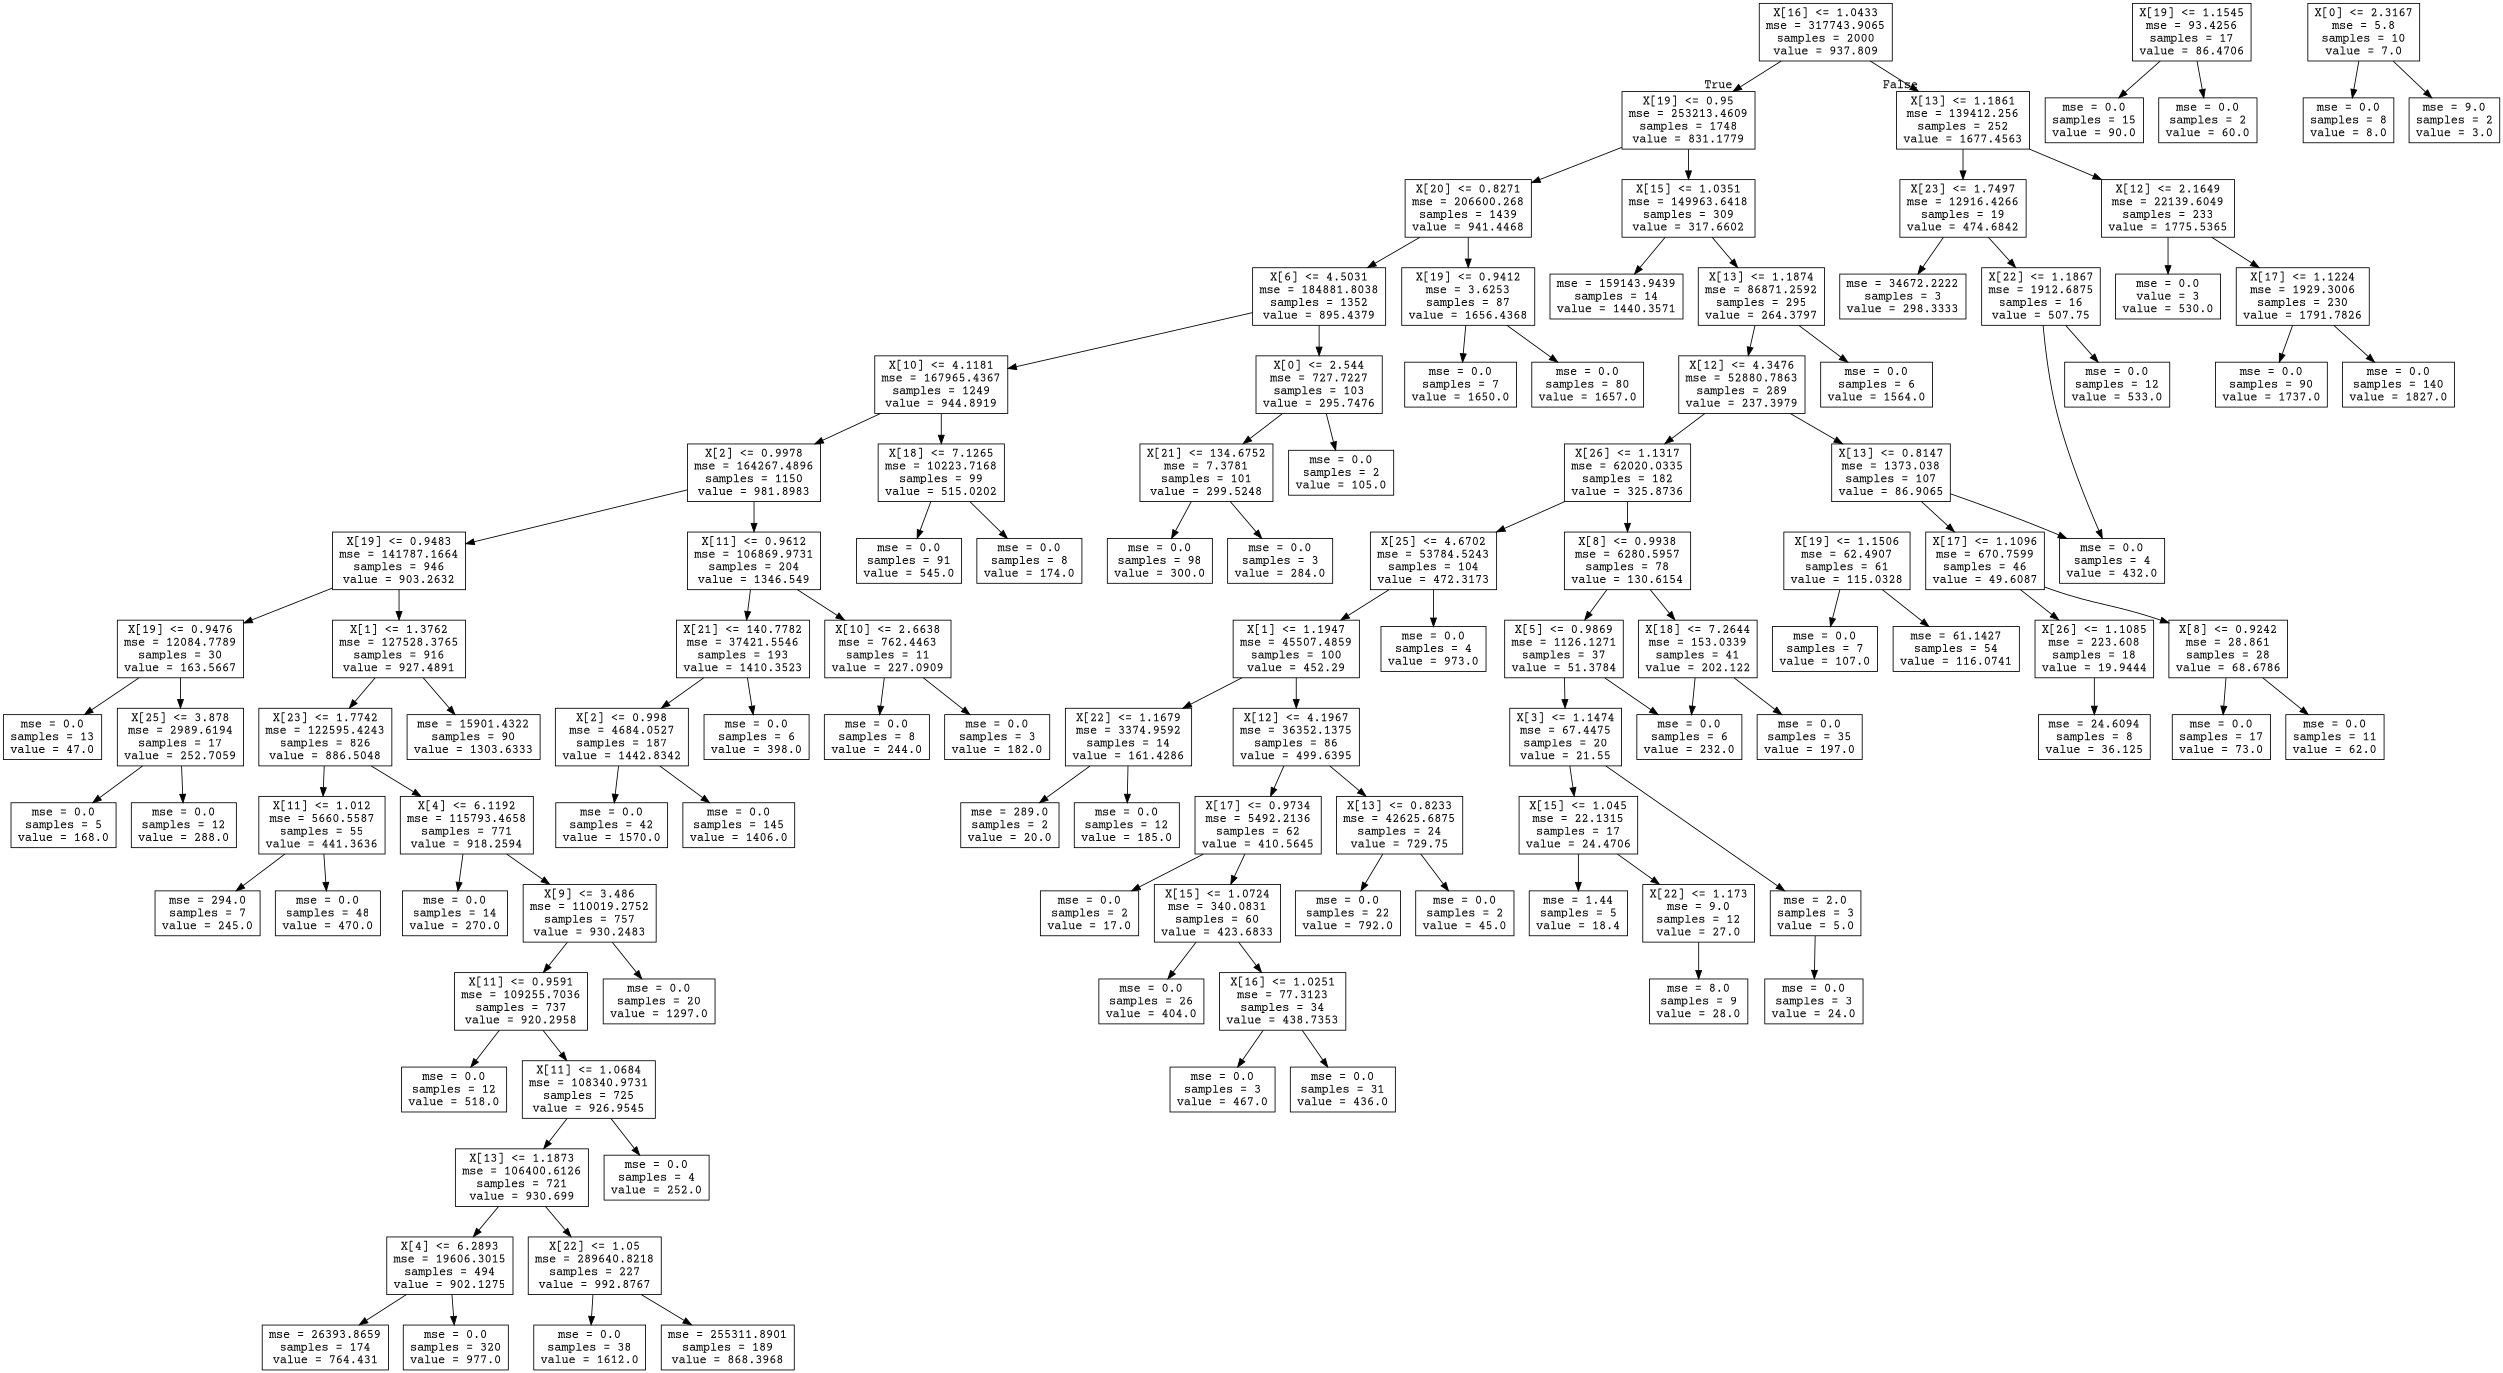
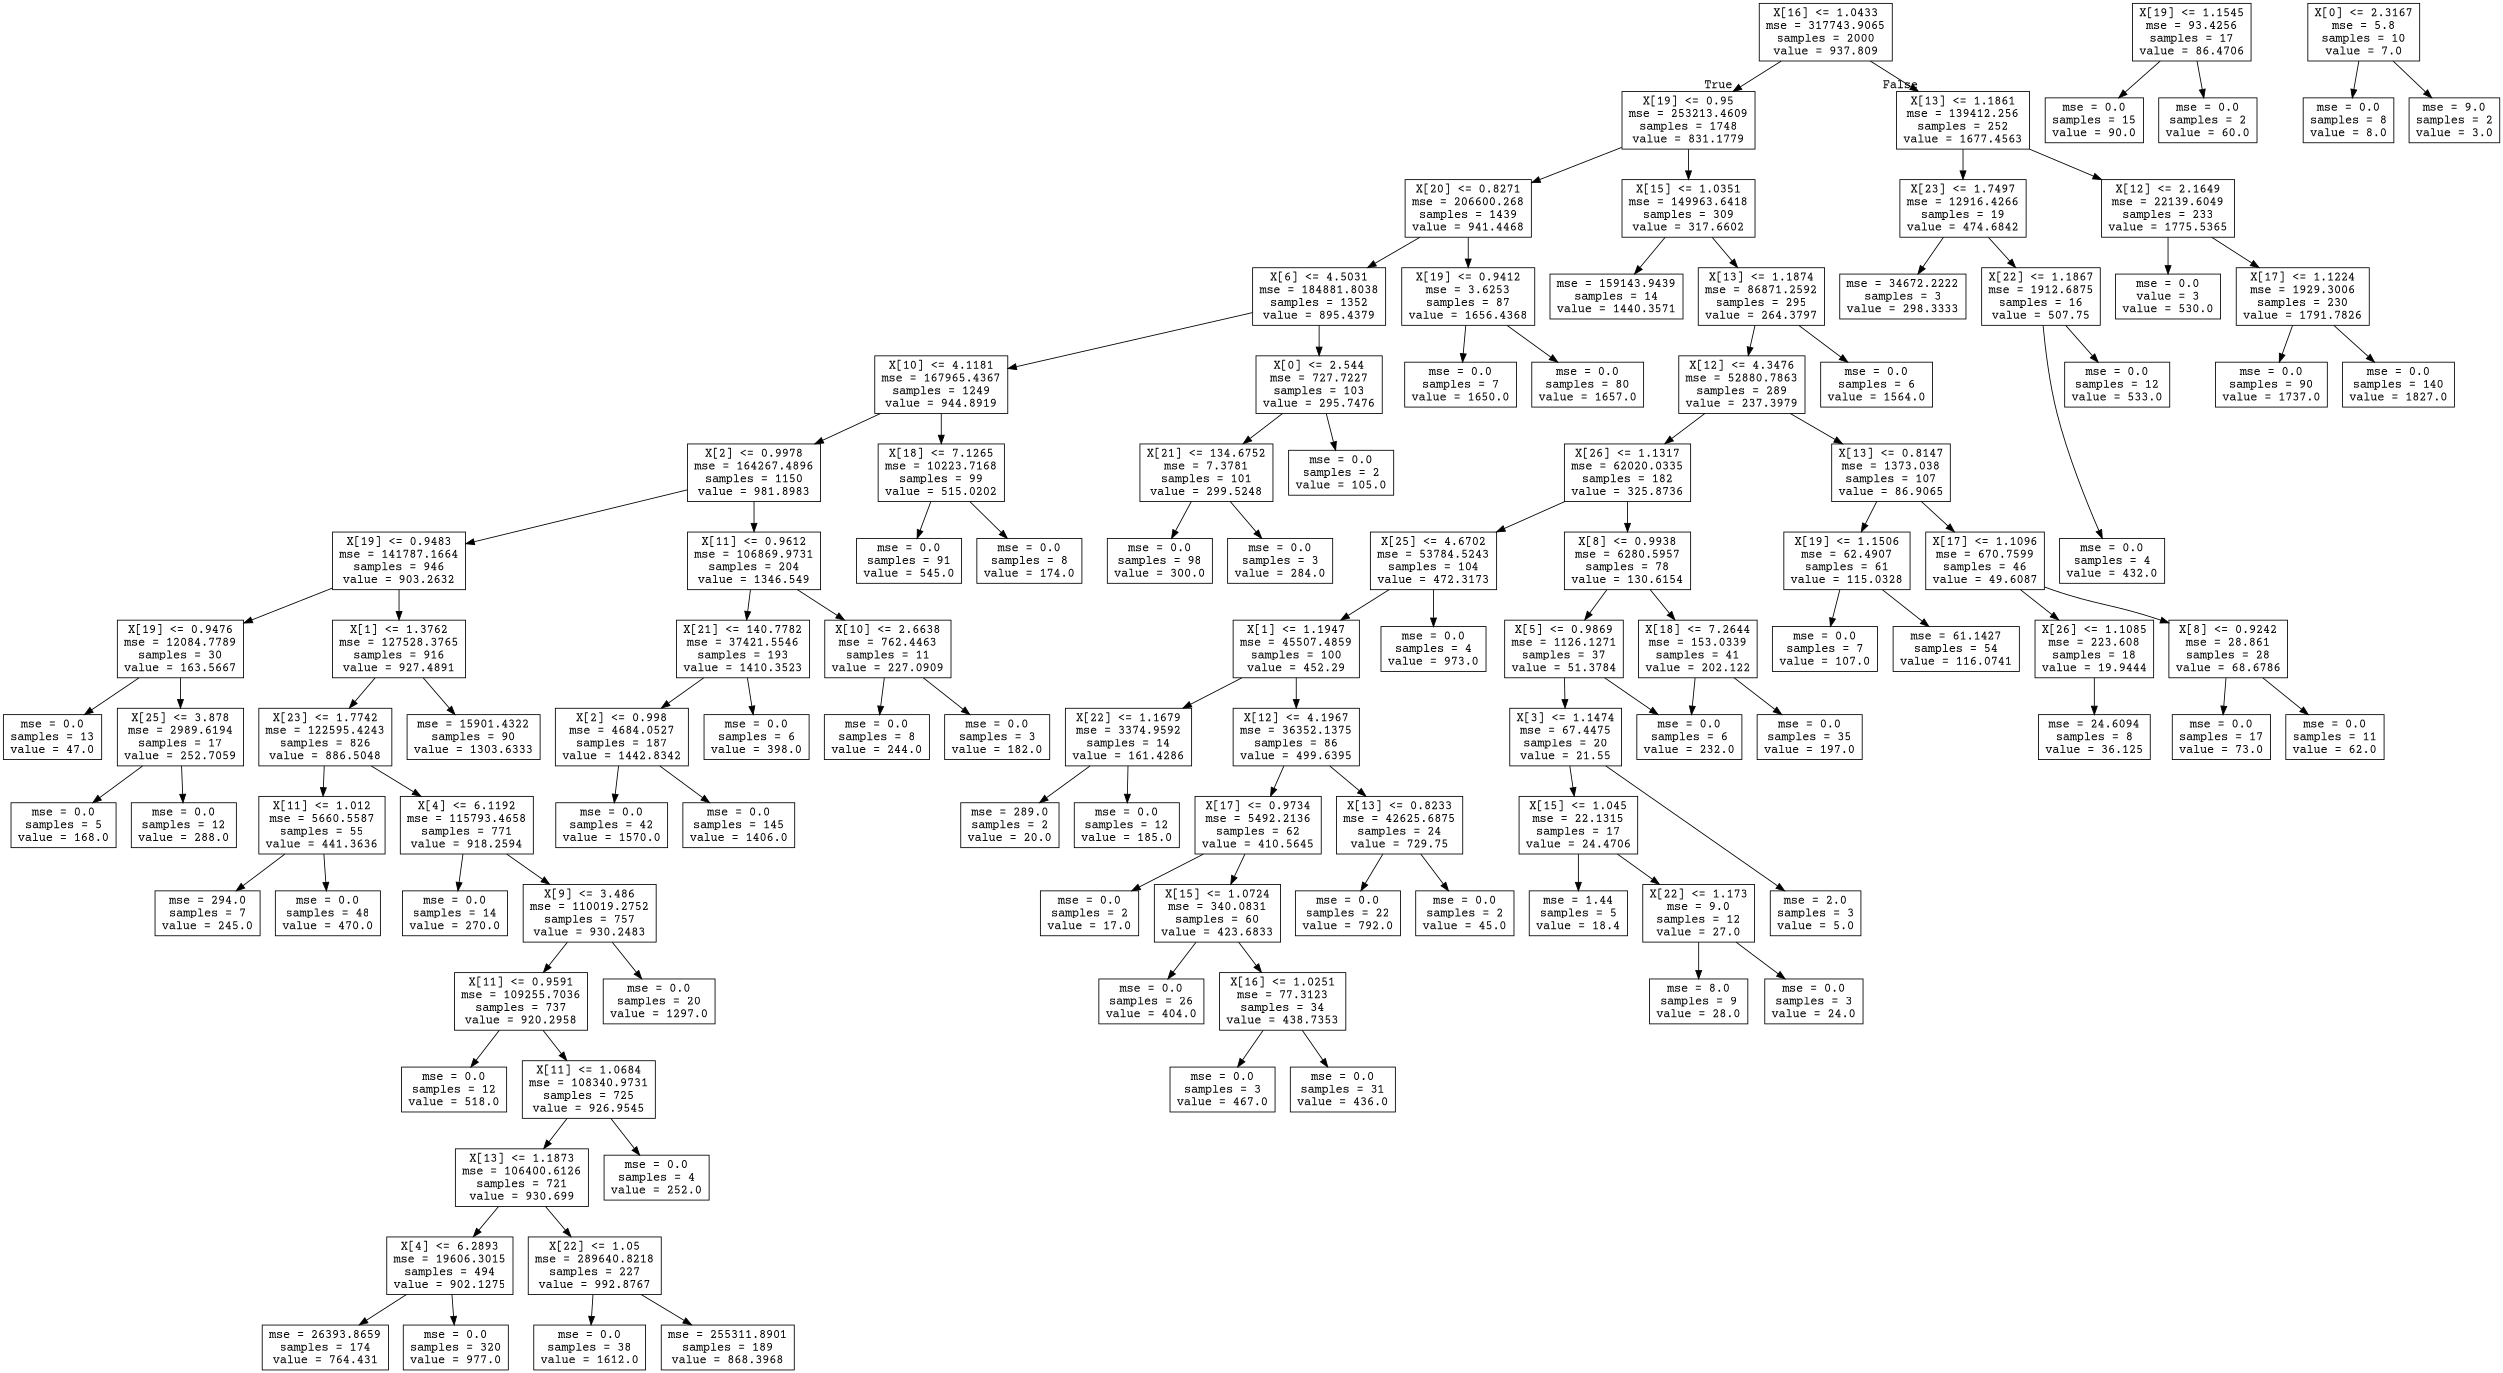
(2005, 514) -> (1871, 513)
(1815, 953) -> (1757, 958)
